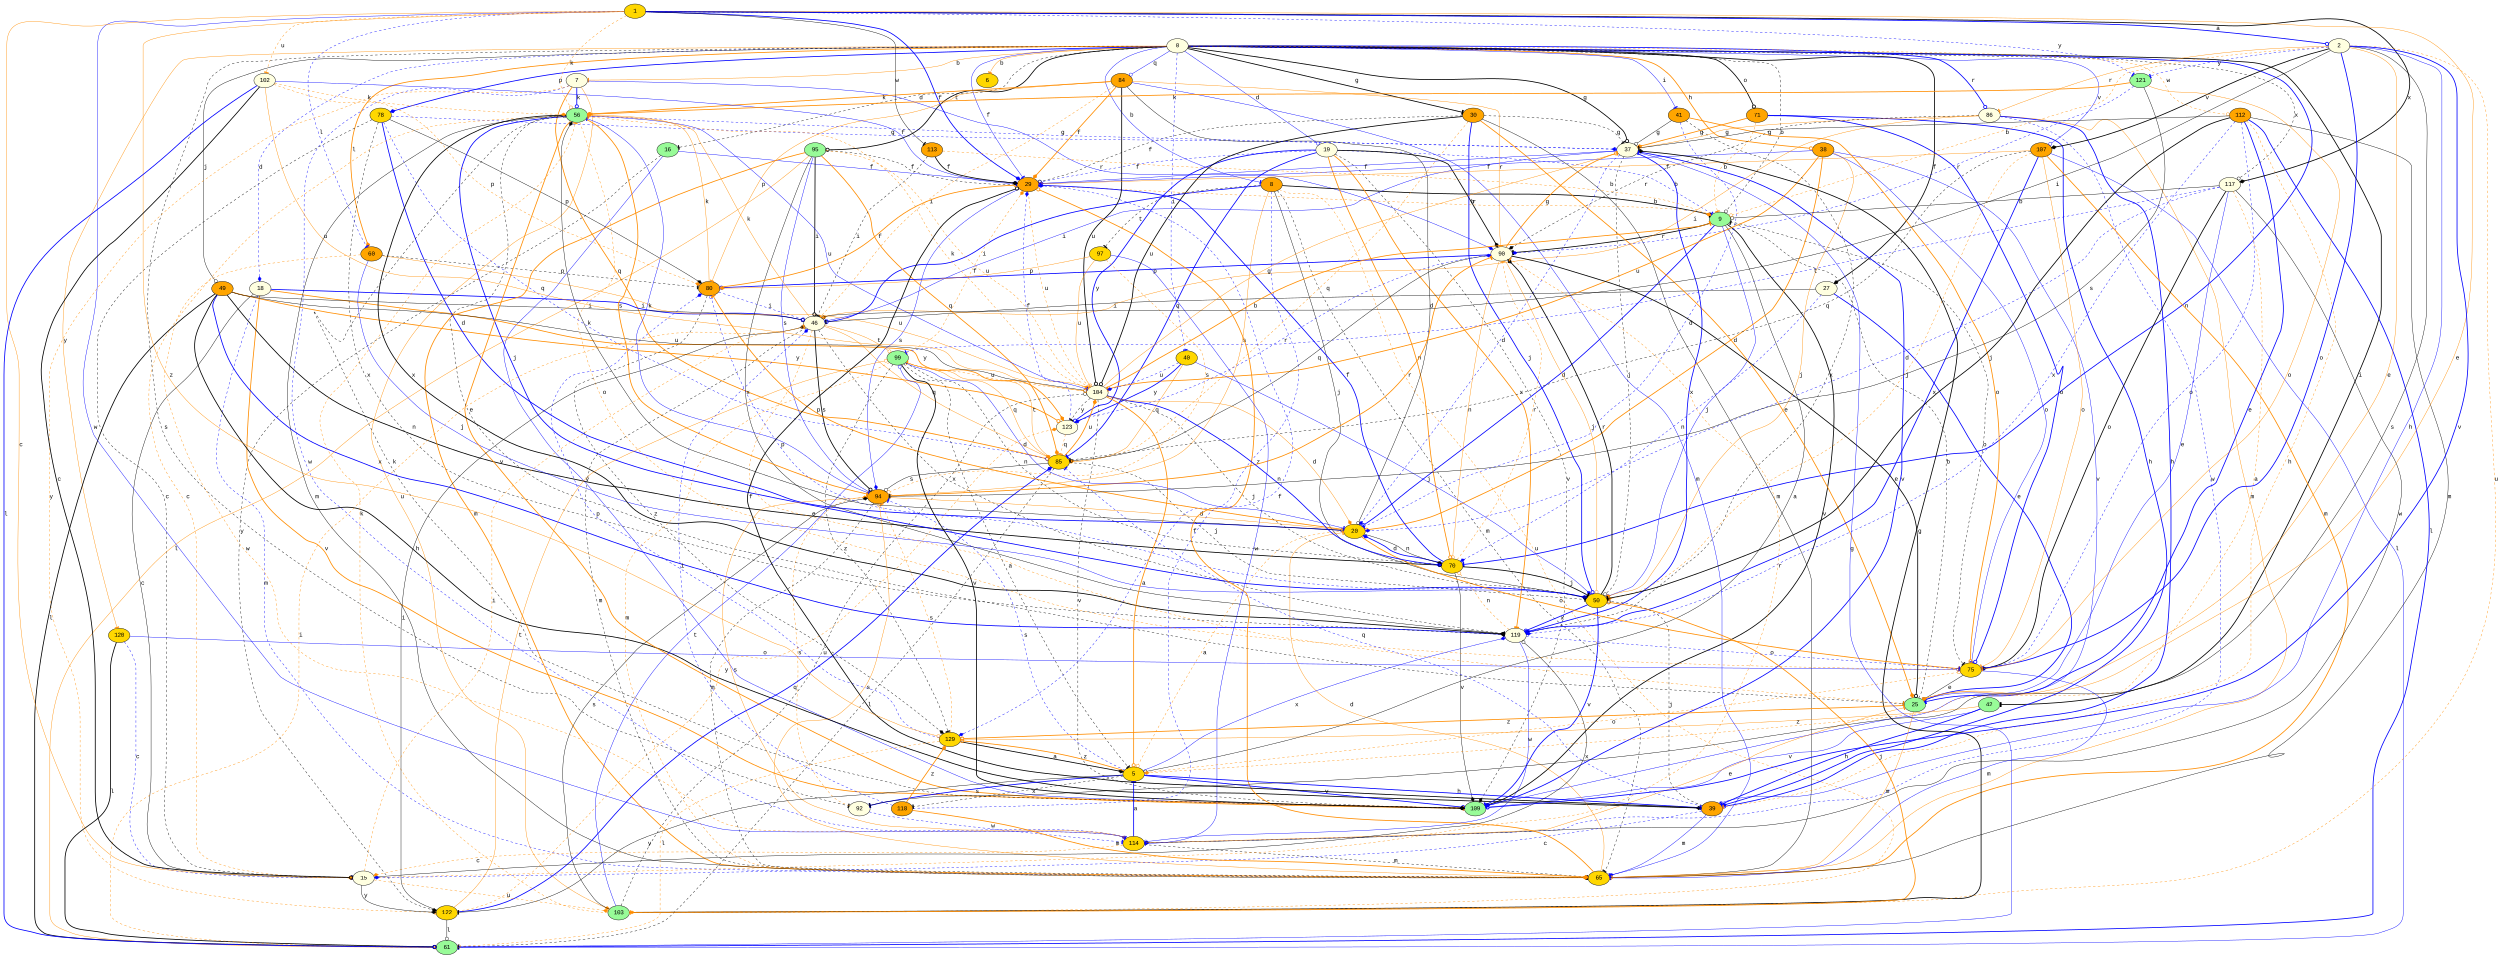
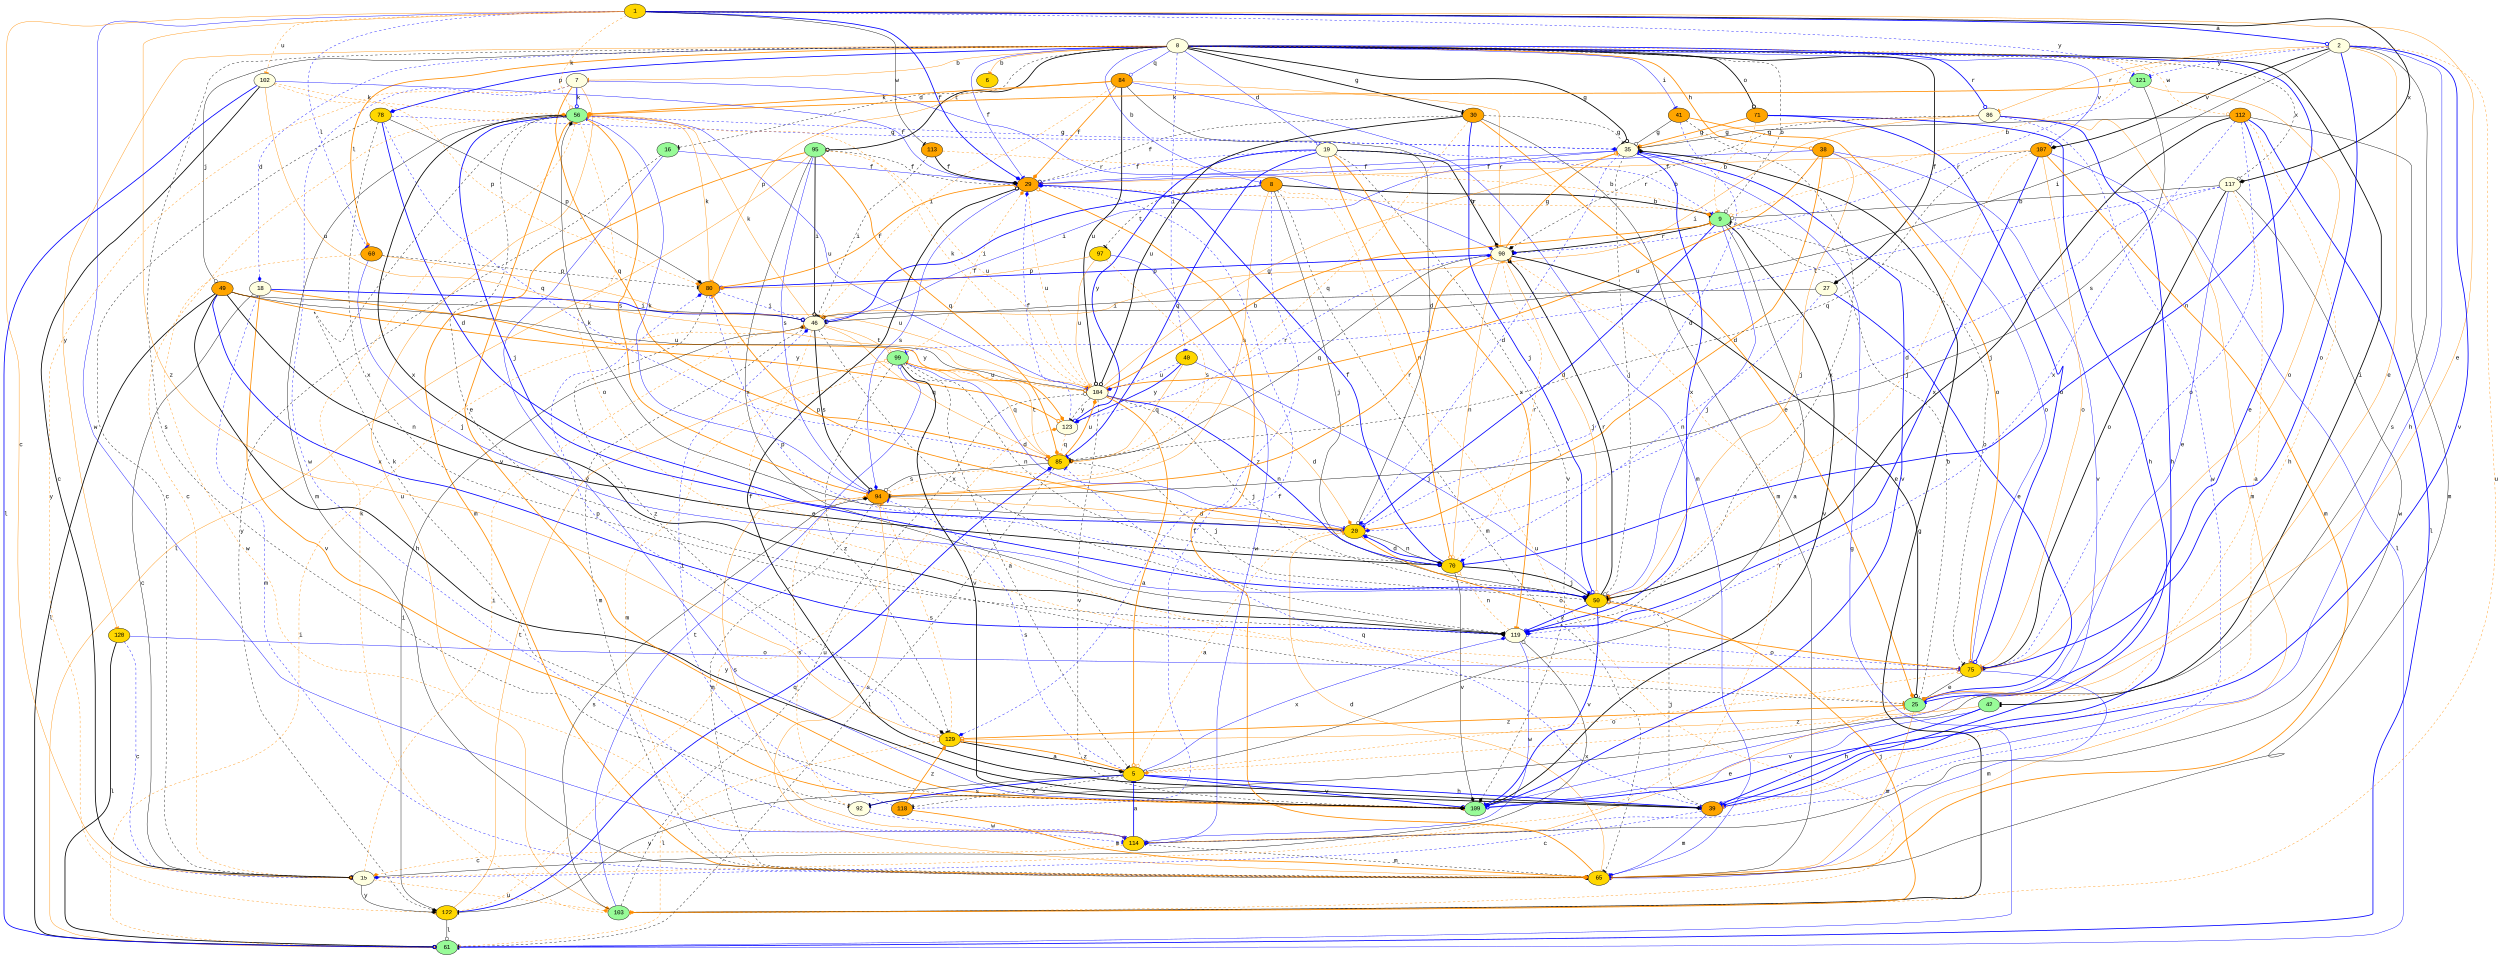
(1628, 150) -> (1628, 150)
